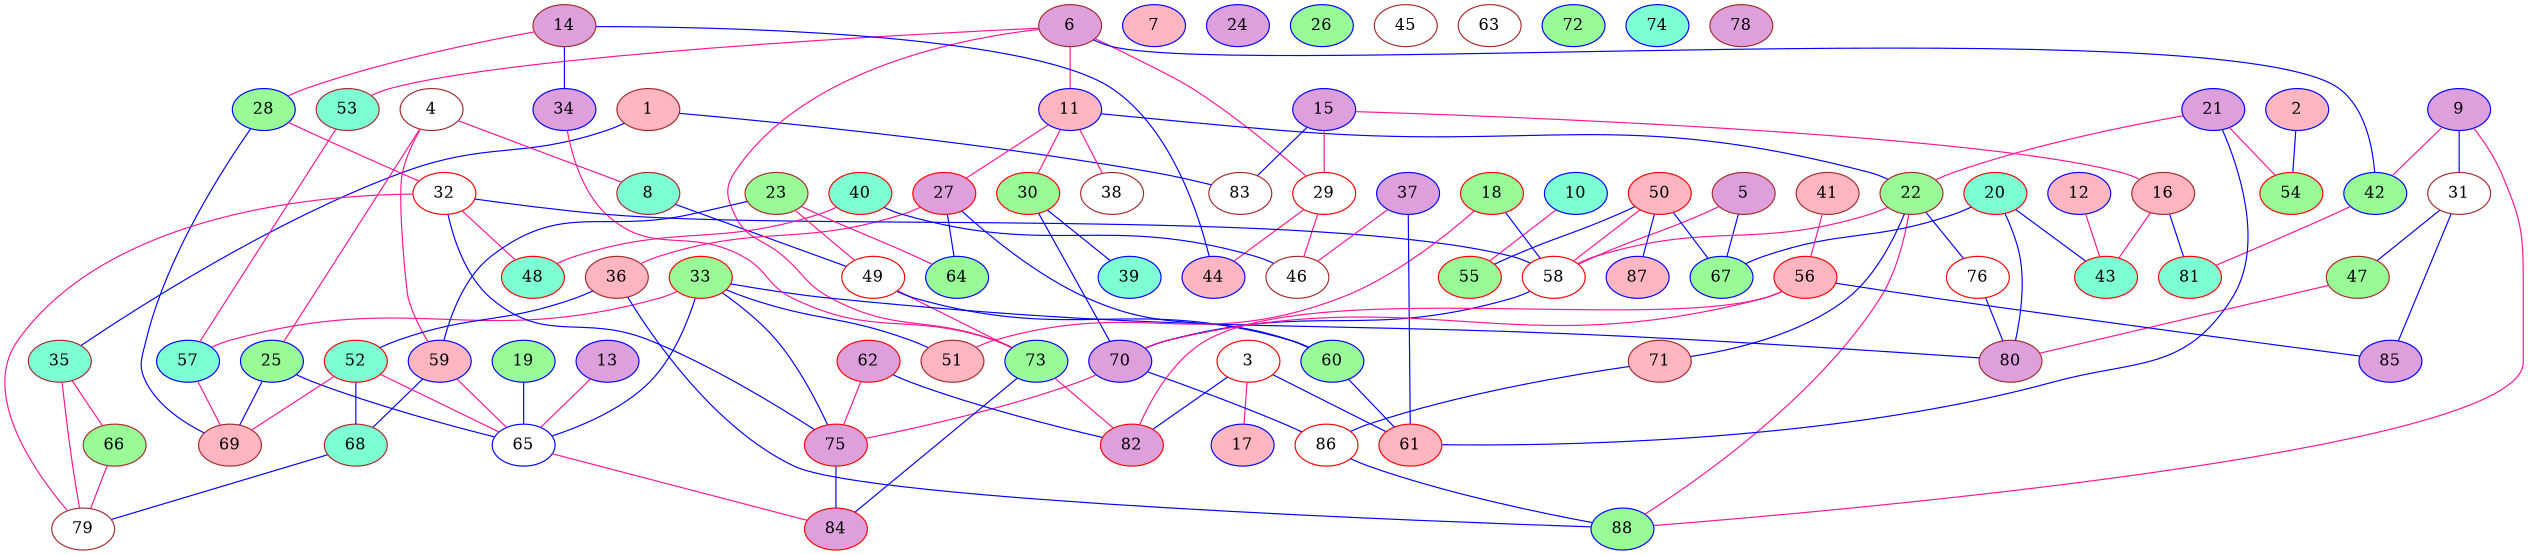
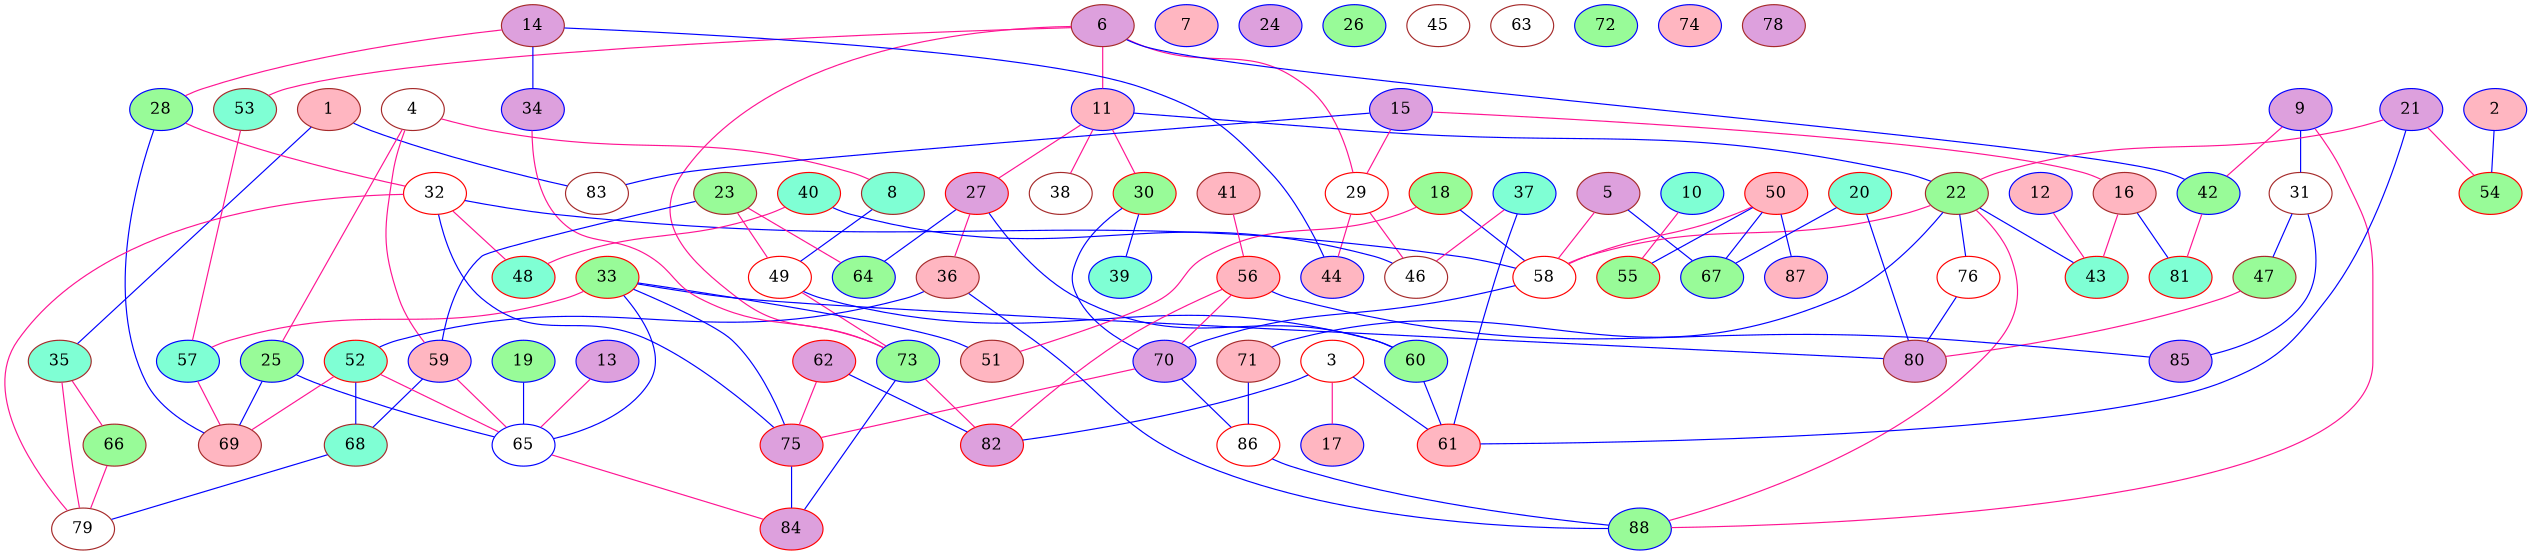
(1657, 26) -> (1690, 26)
(1408, 193) -> (1525, 193)
(2051, 235) -> (2027, 235)
